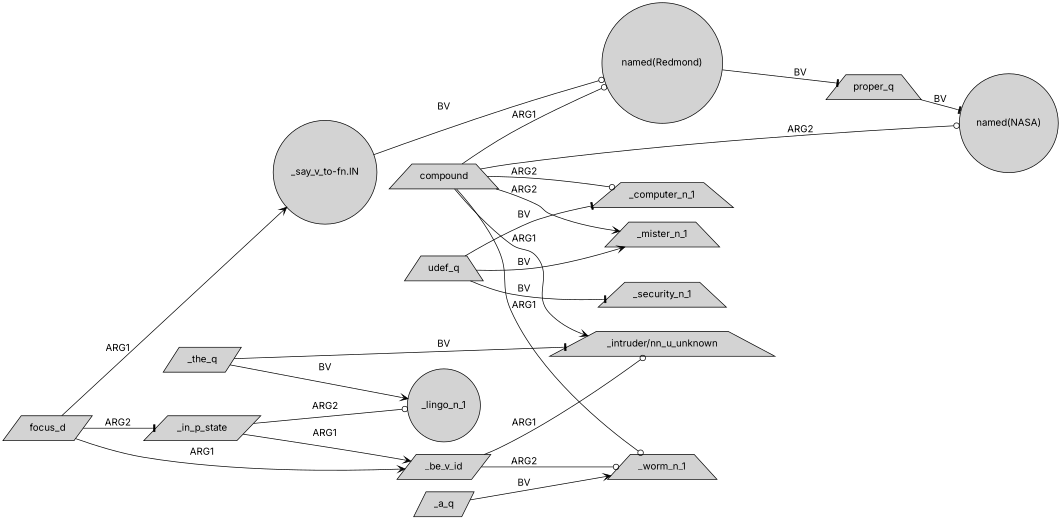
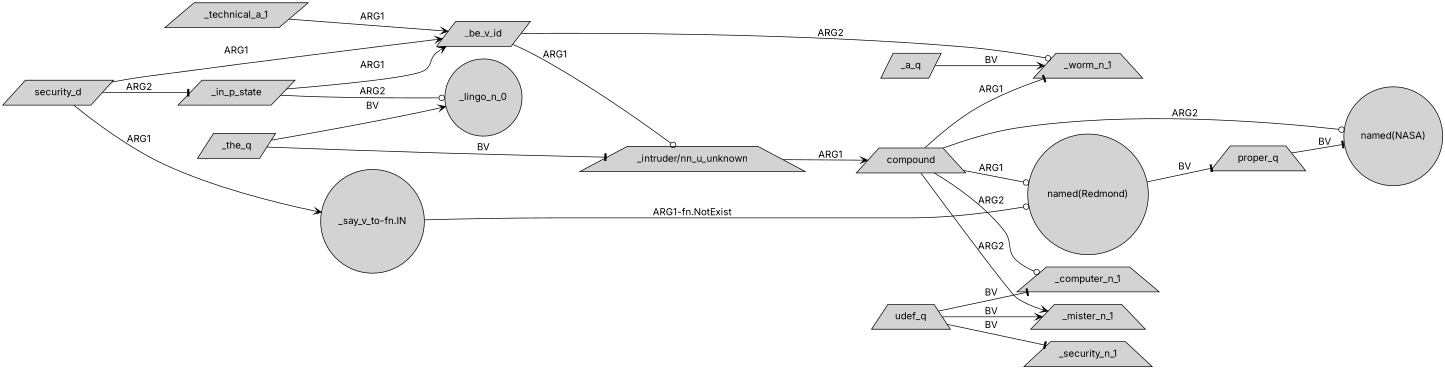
none -> (237, 15)
(444, 107) -> (693, 213)
(533, 253) -> (822, 160)
(524, 335) -> (979, 107)
(444, 405) -> (483, 98)
(48, 428) -> (58, 93)
